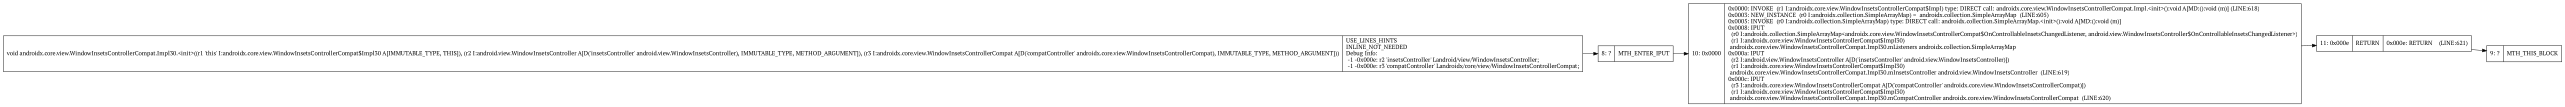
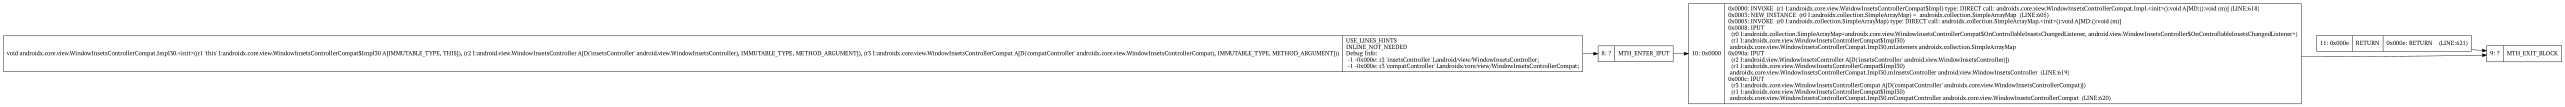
(2307, 46) -> (2392, 56)
(1748, 54) -> (1748, 54)
(2533, 54) -> (2533, 54)
